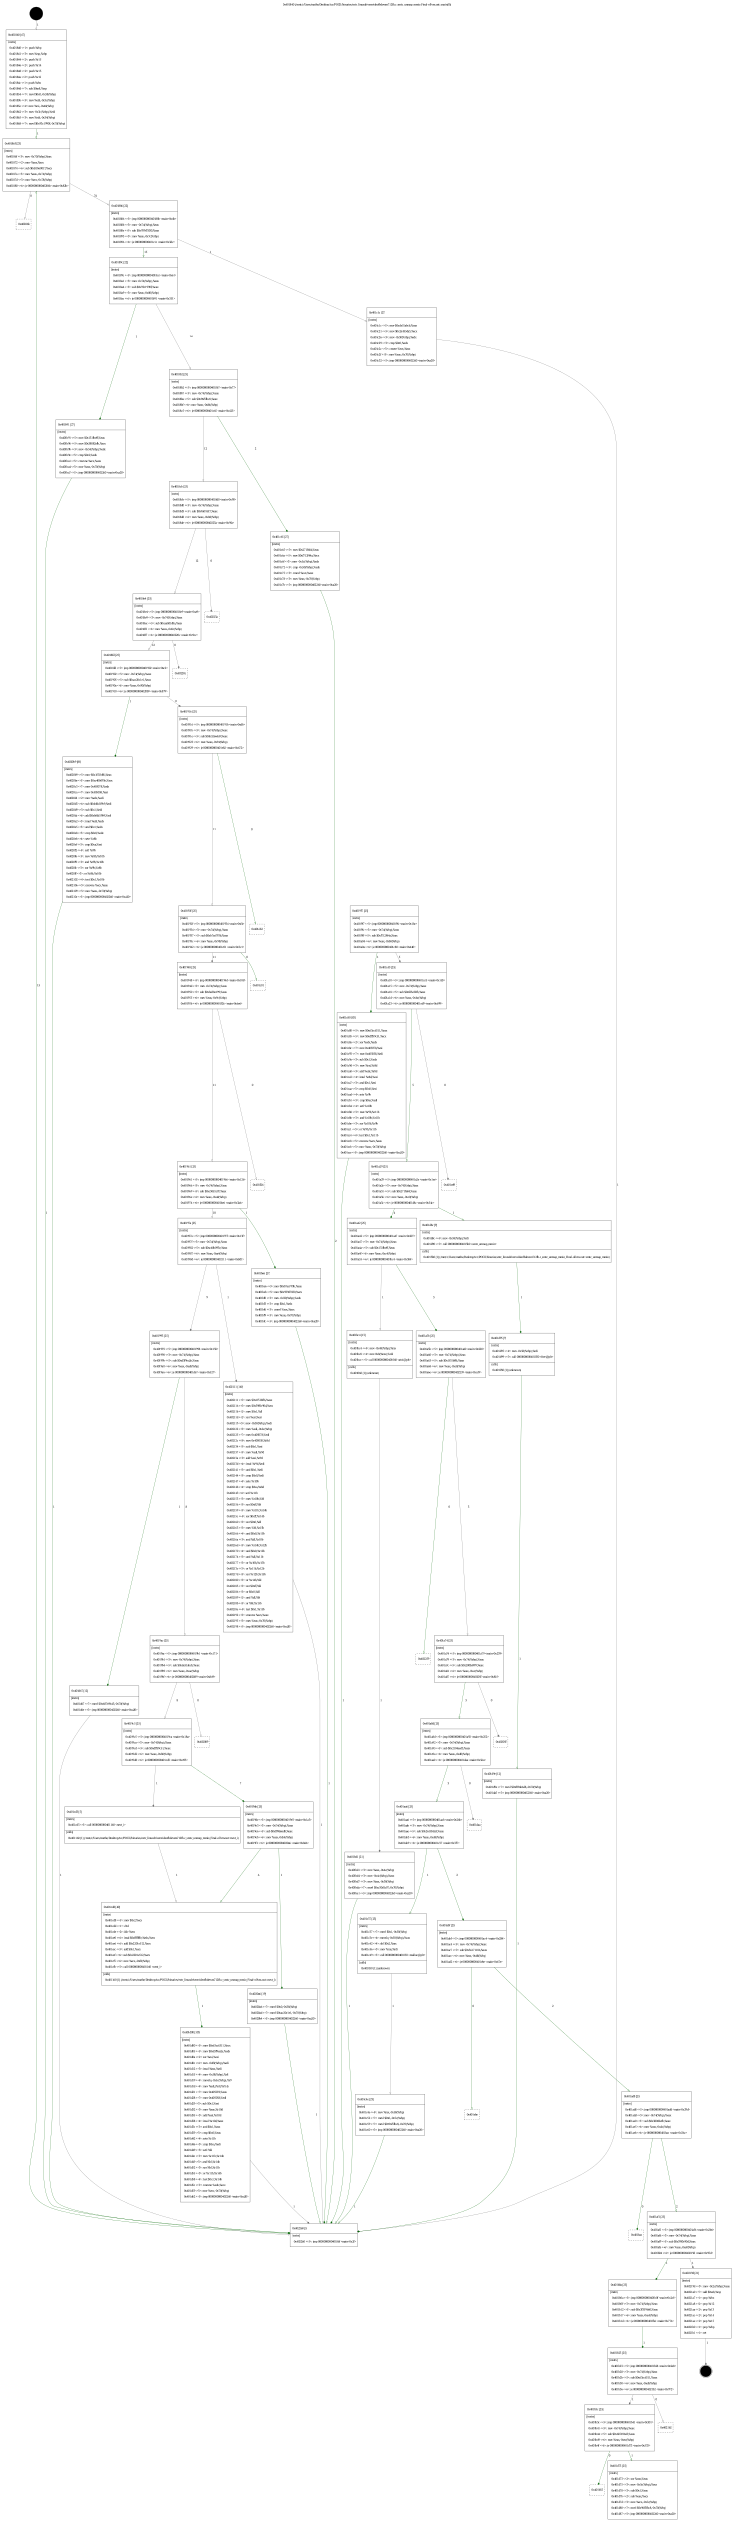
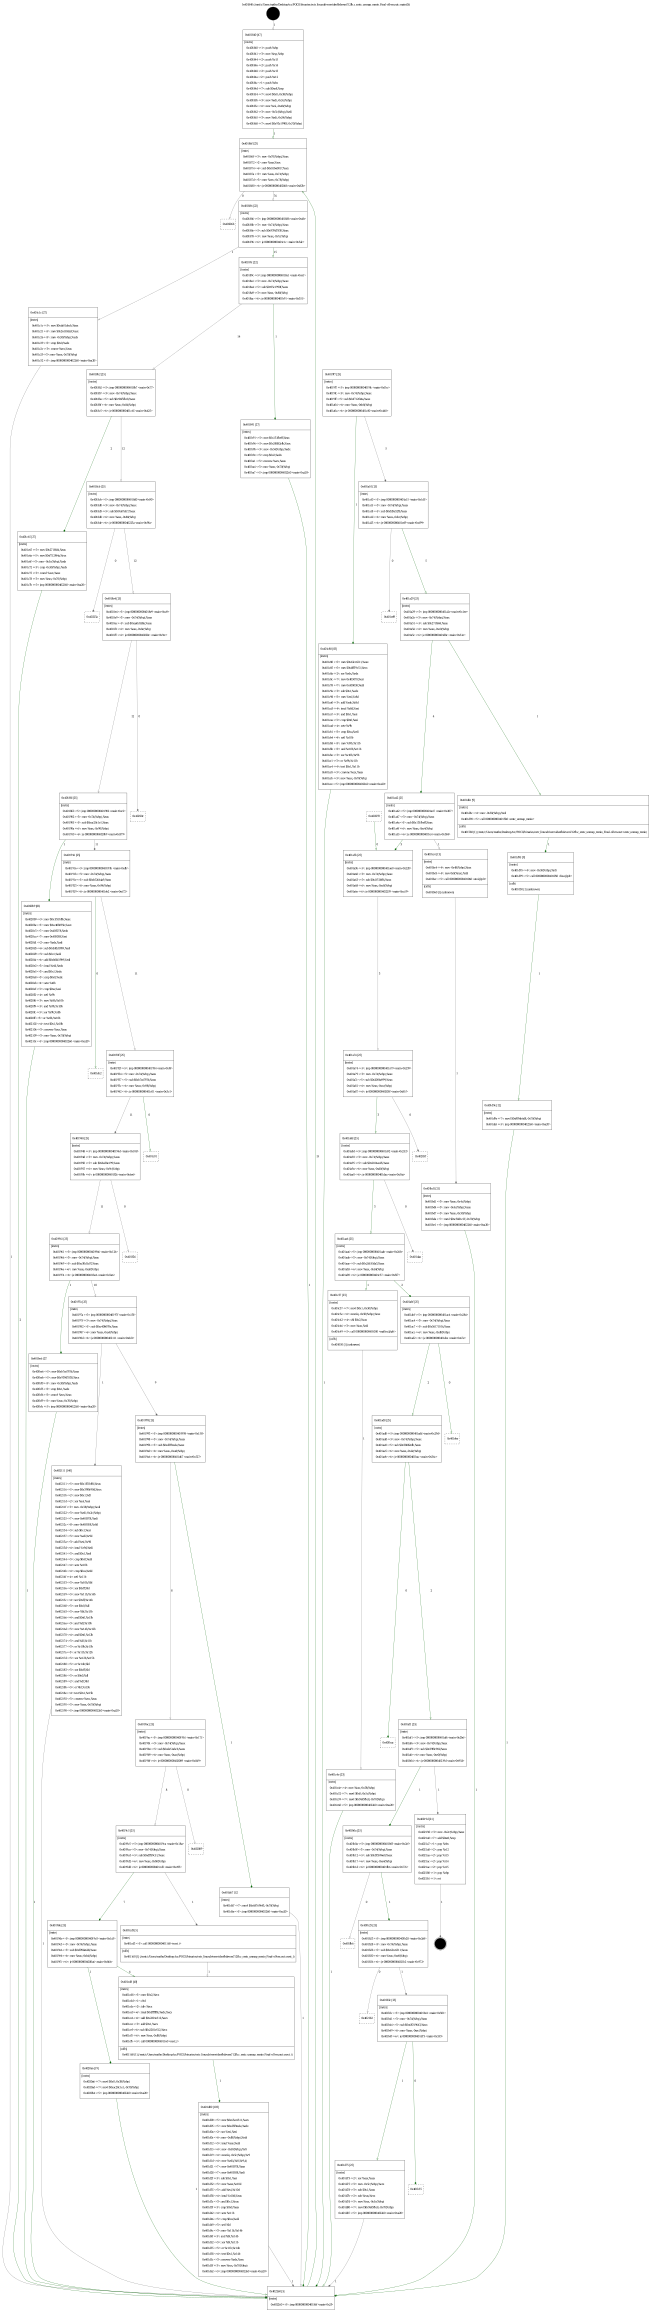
(436, 1515) -> (375, 835)
none -> (348, 1944)
none -> (351, 2254)
